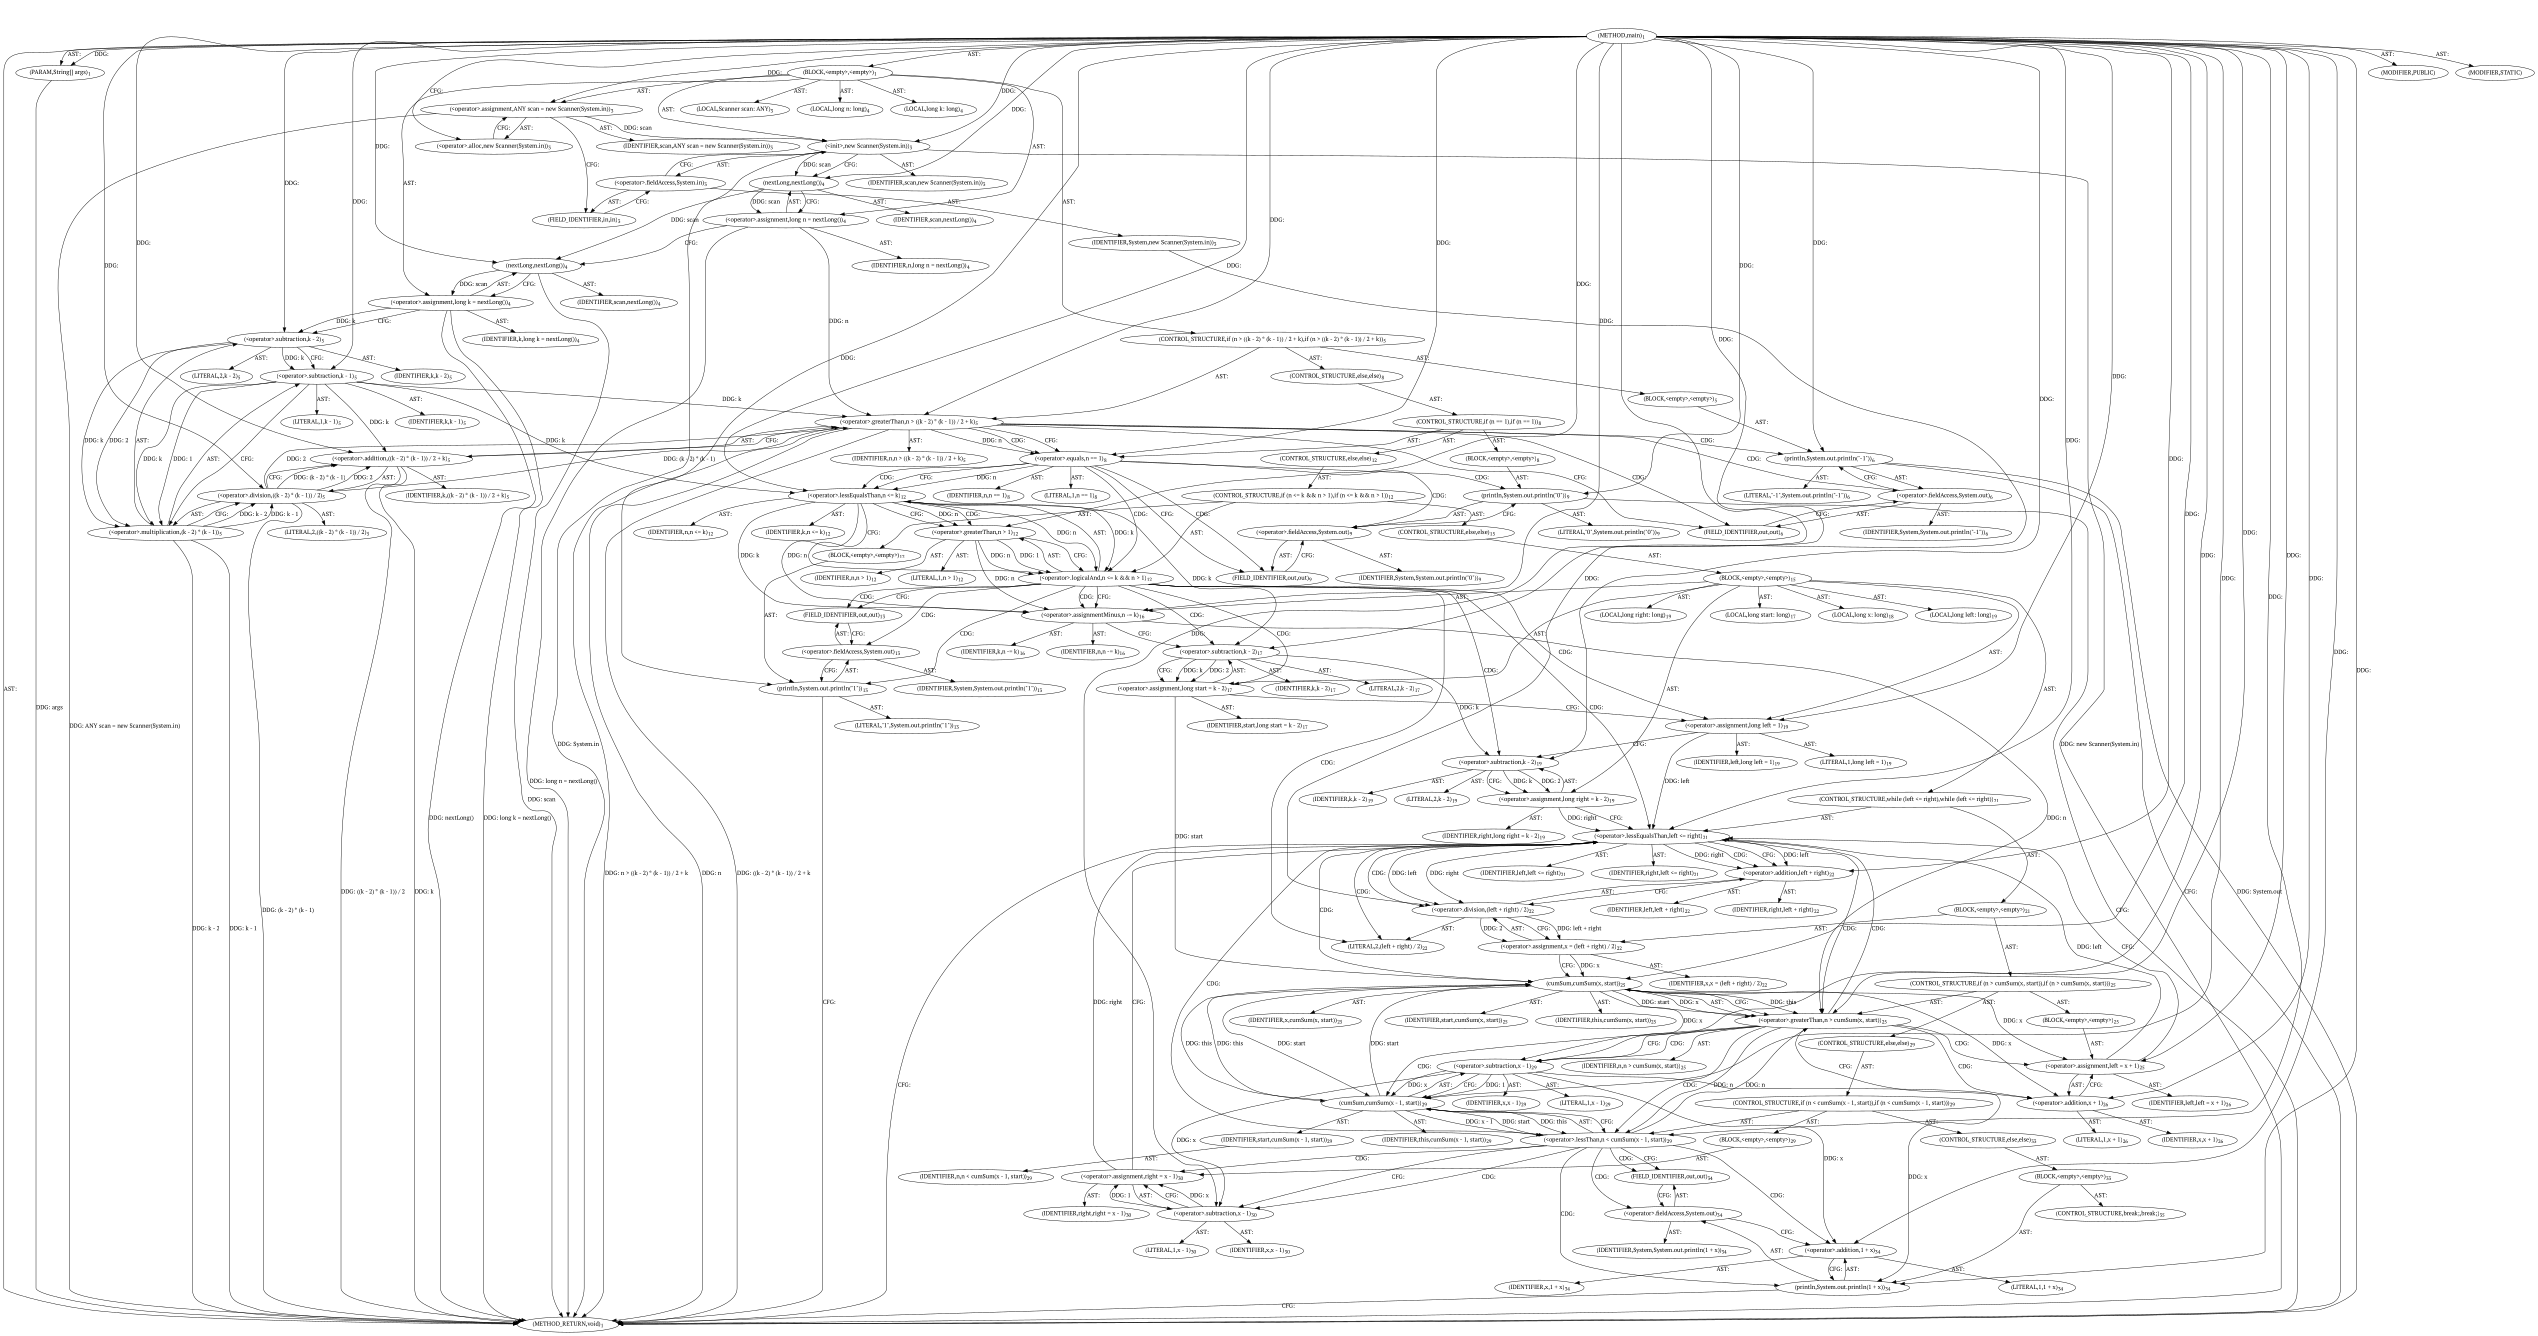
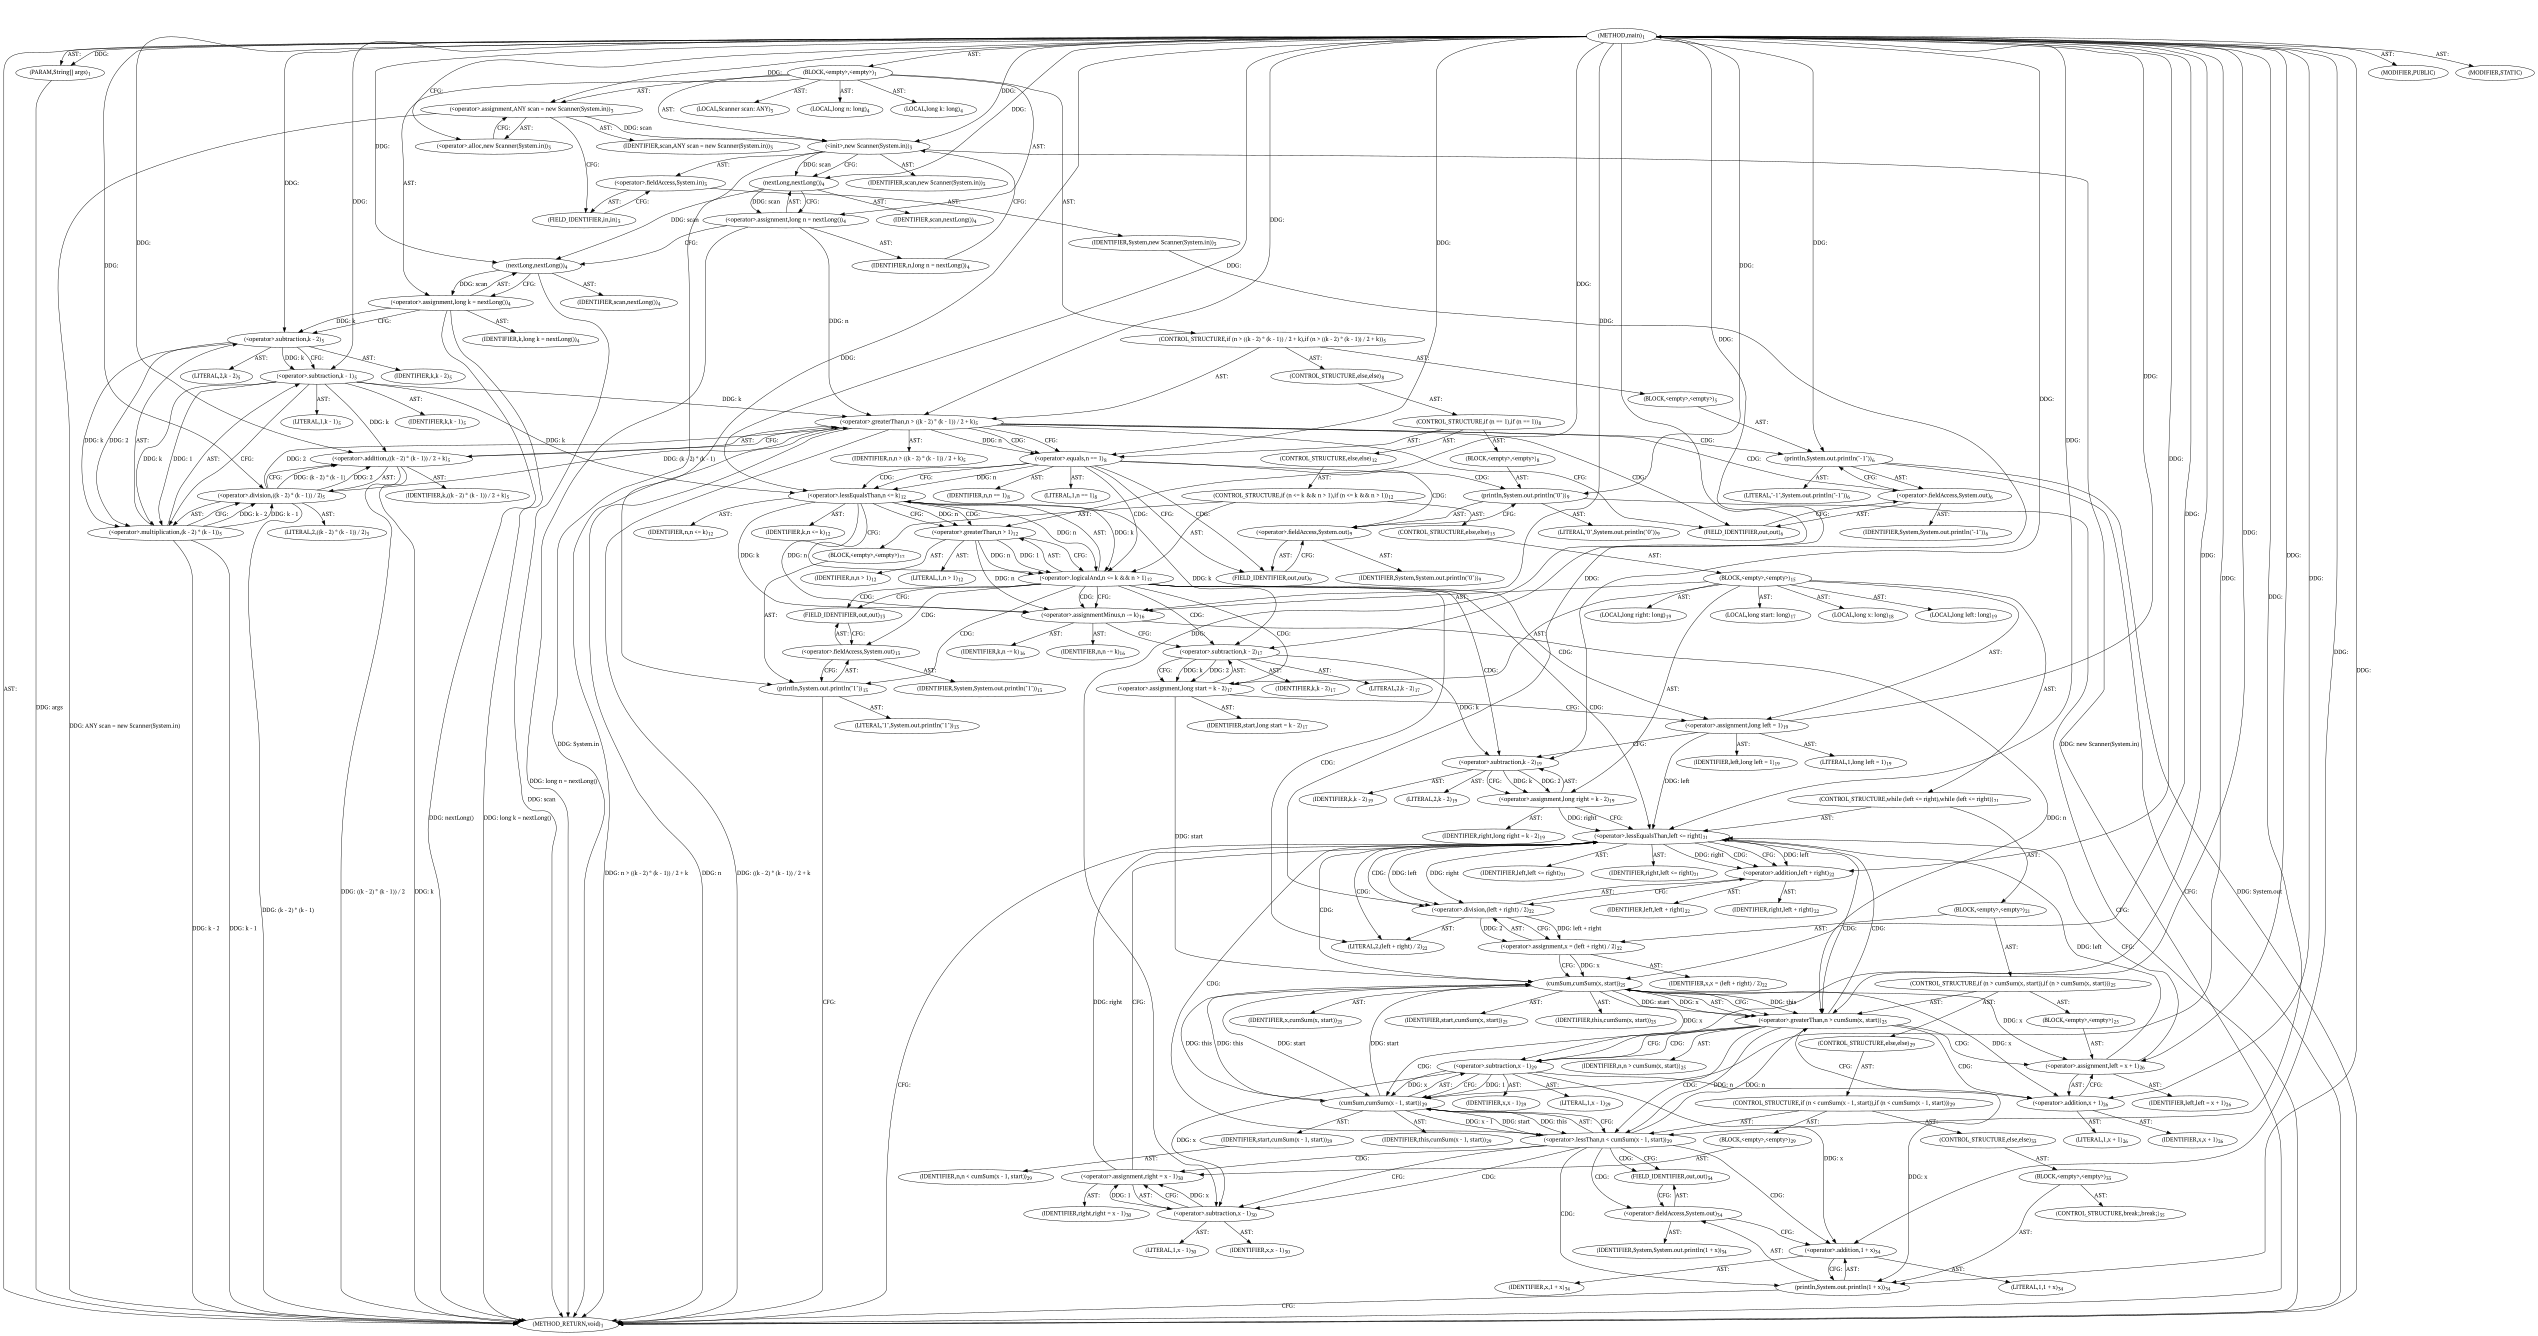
(740, 154) -> (1014, 194)
(2112, 260) -> (2143, 288)
(2142, 1066) -> (2142, 1066)
